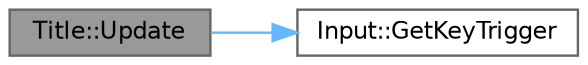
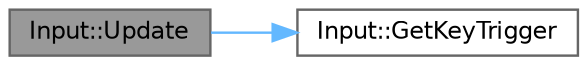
(110, 33) -> (110, 33)
